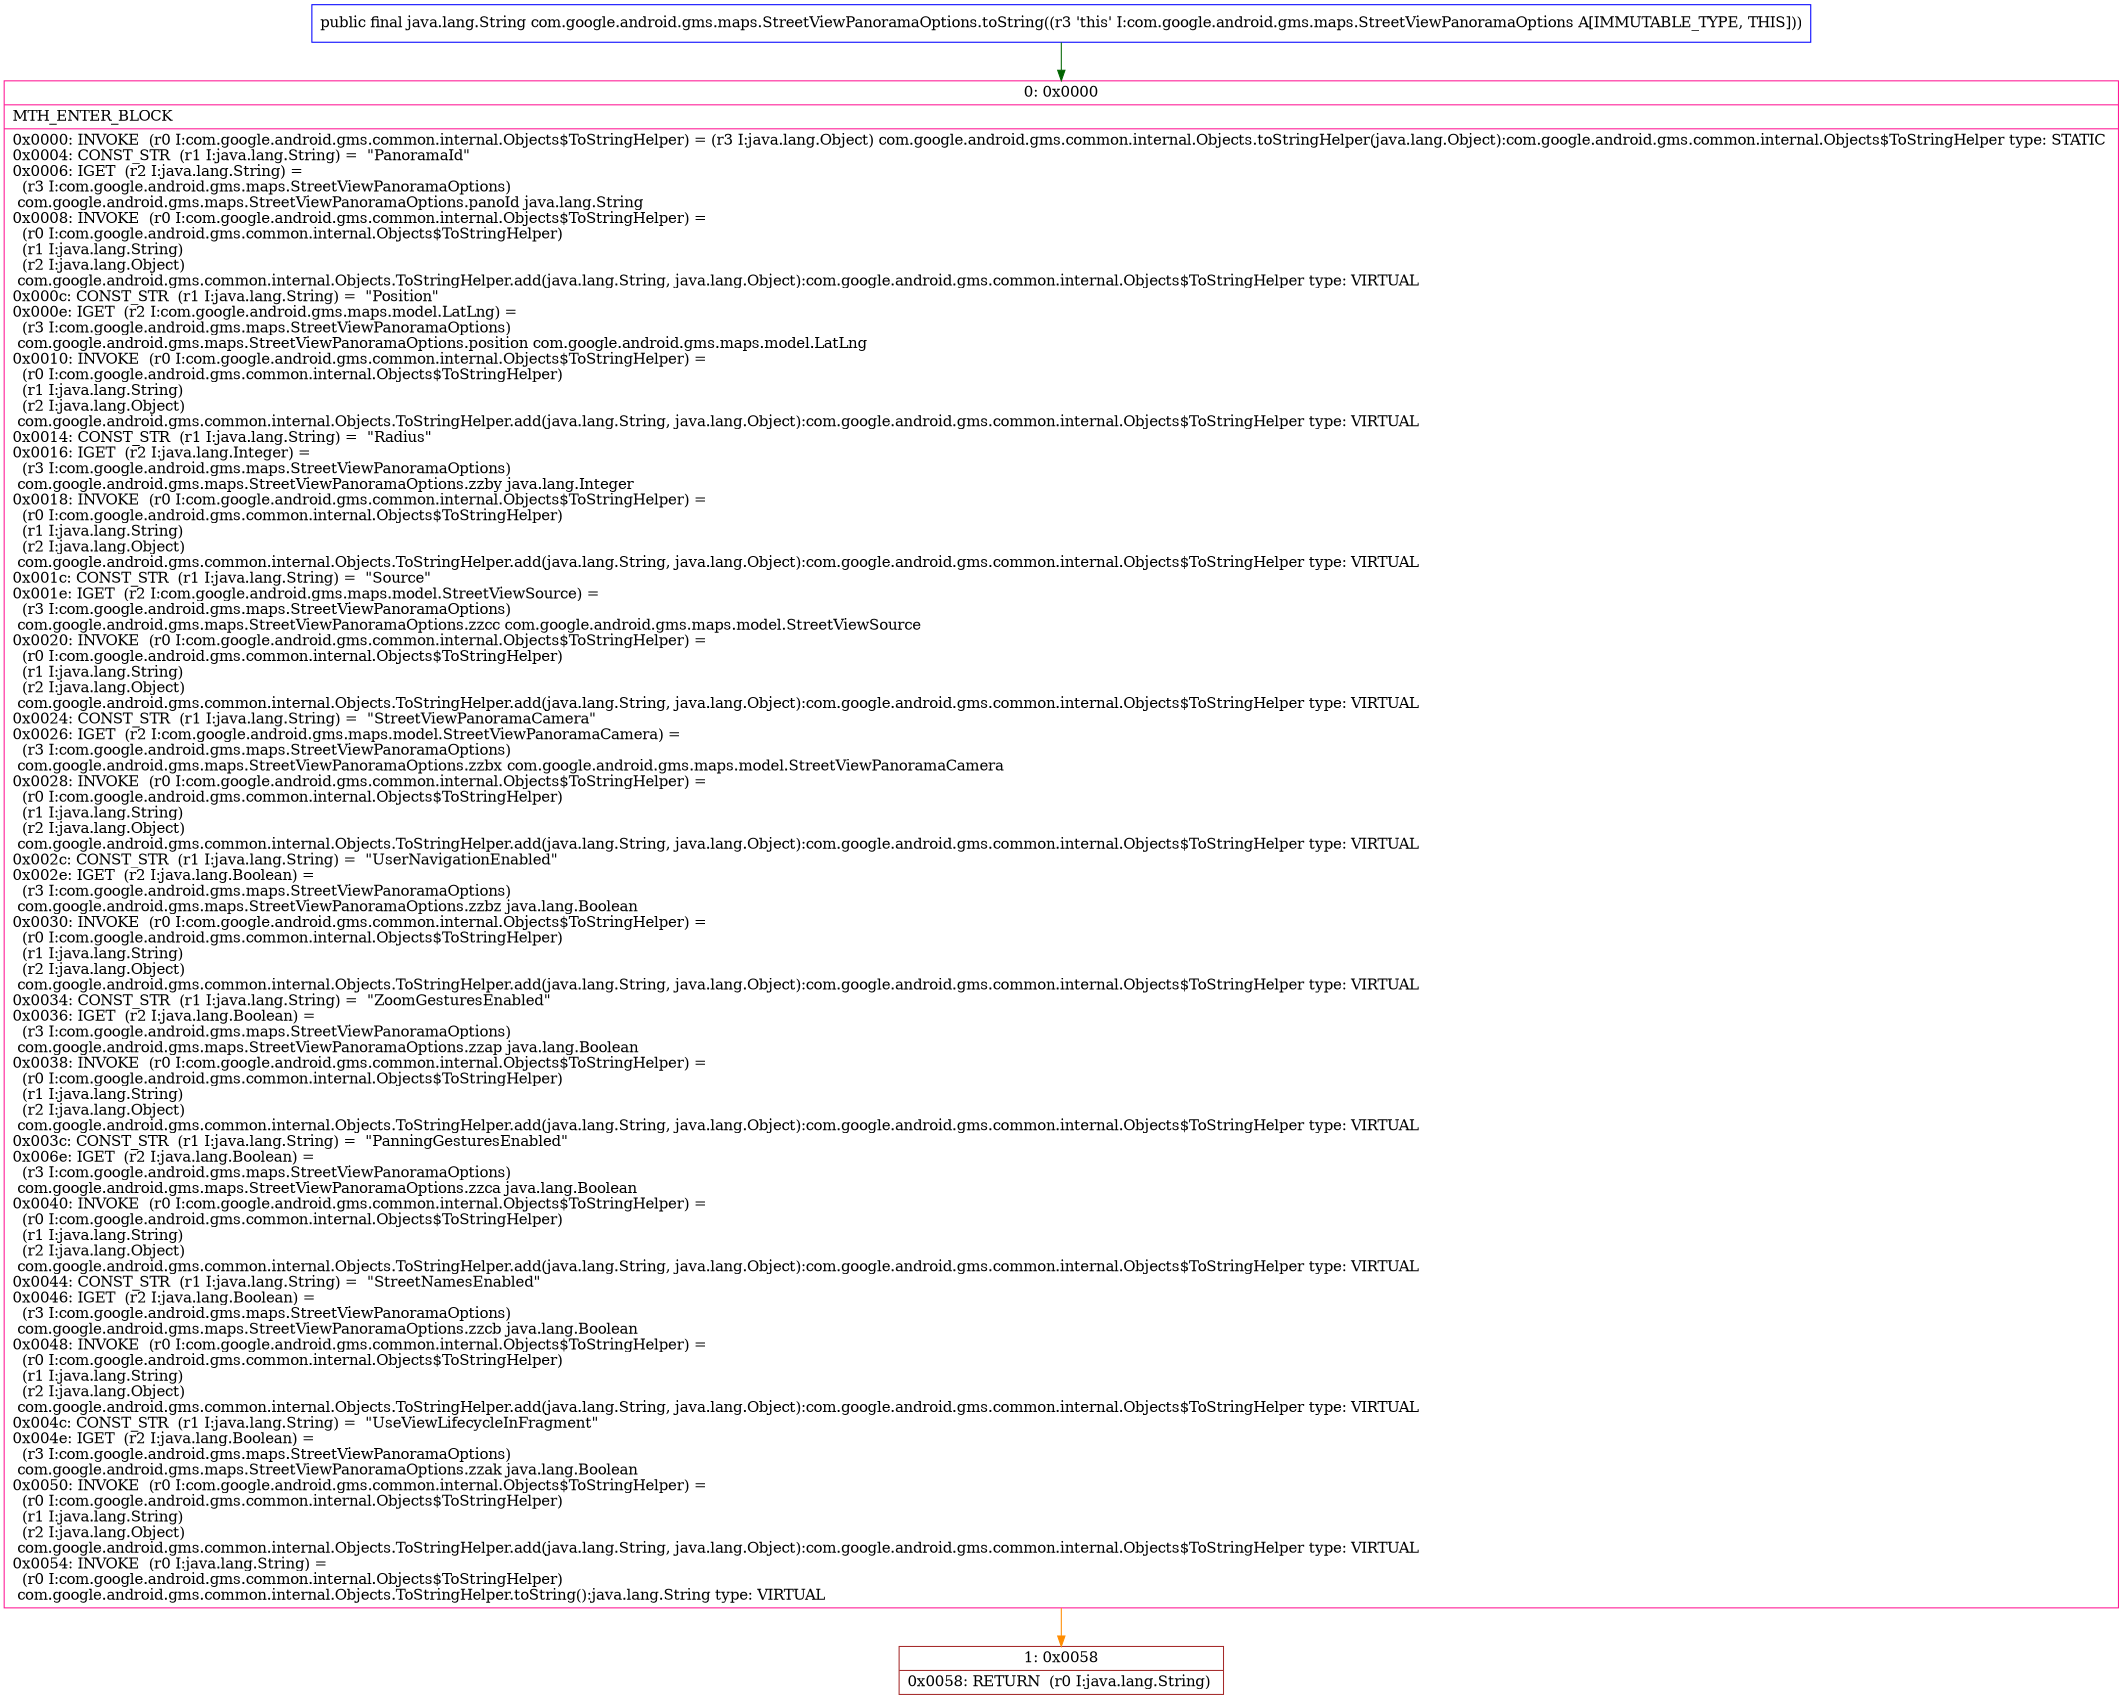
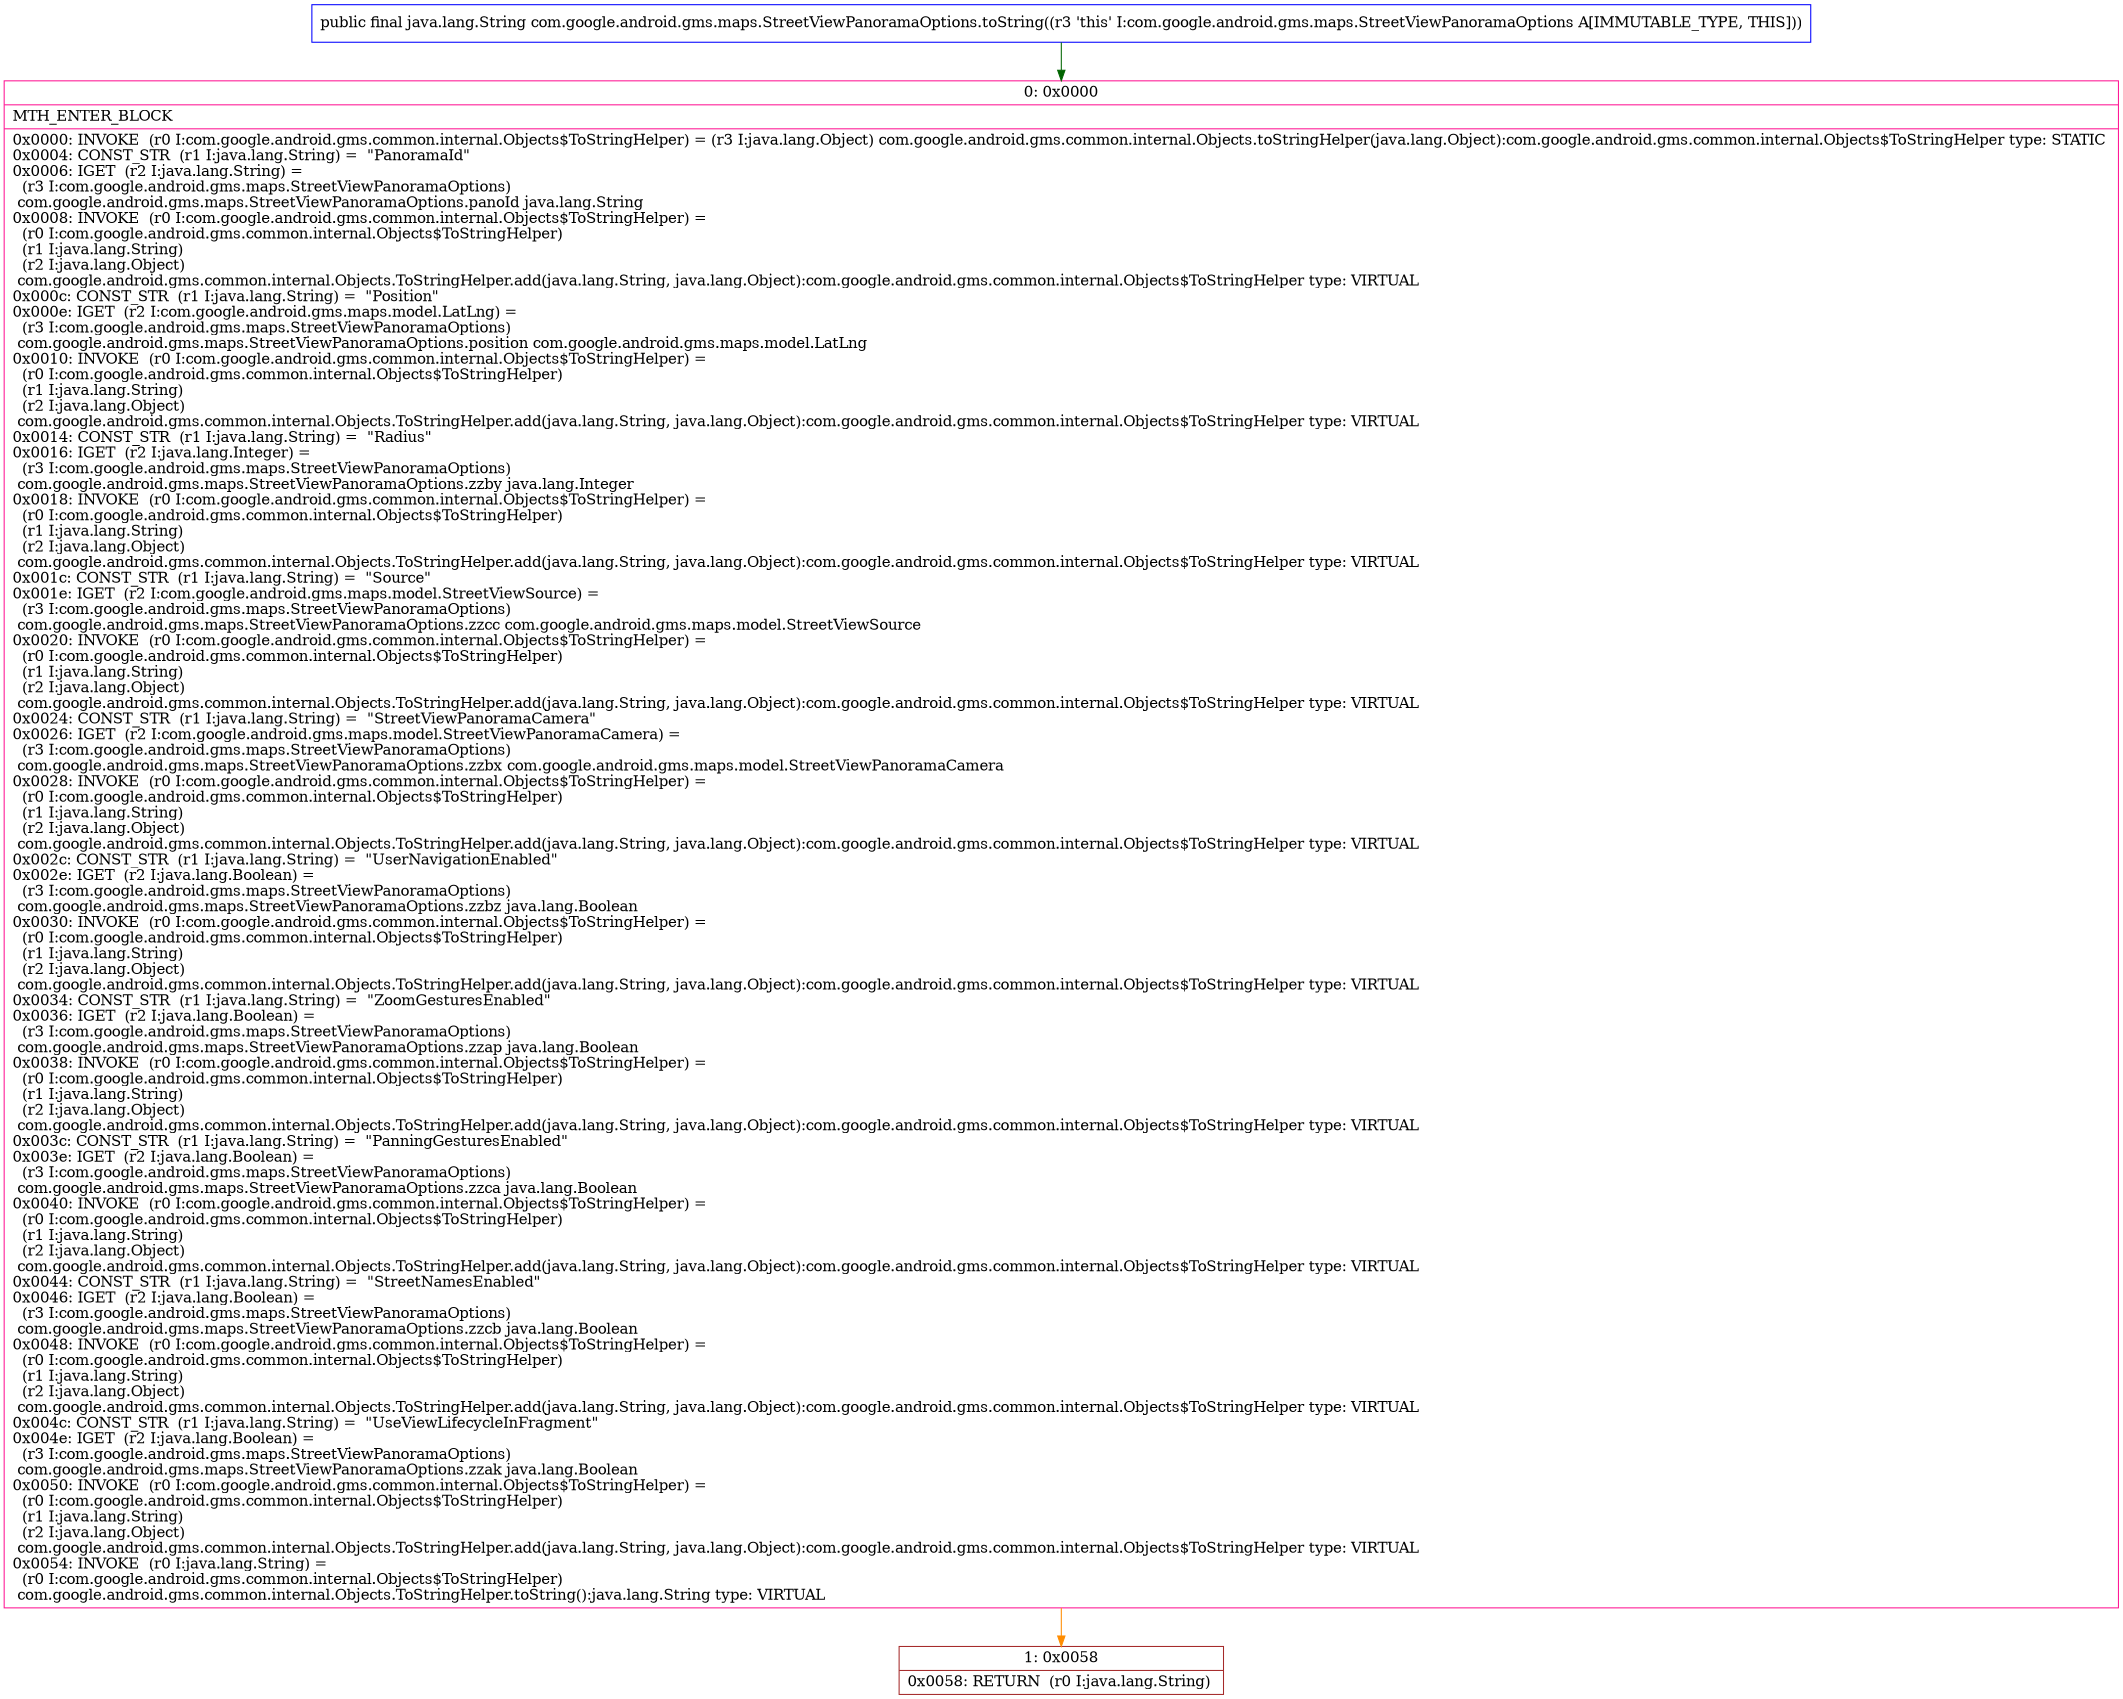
(166, 1157) -> (166, 1157)
